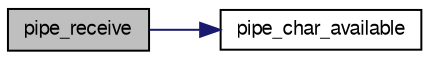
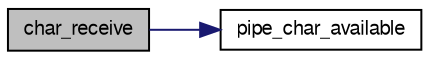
(79, 30) -> (79, 30)
